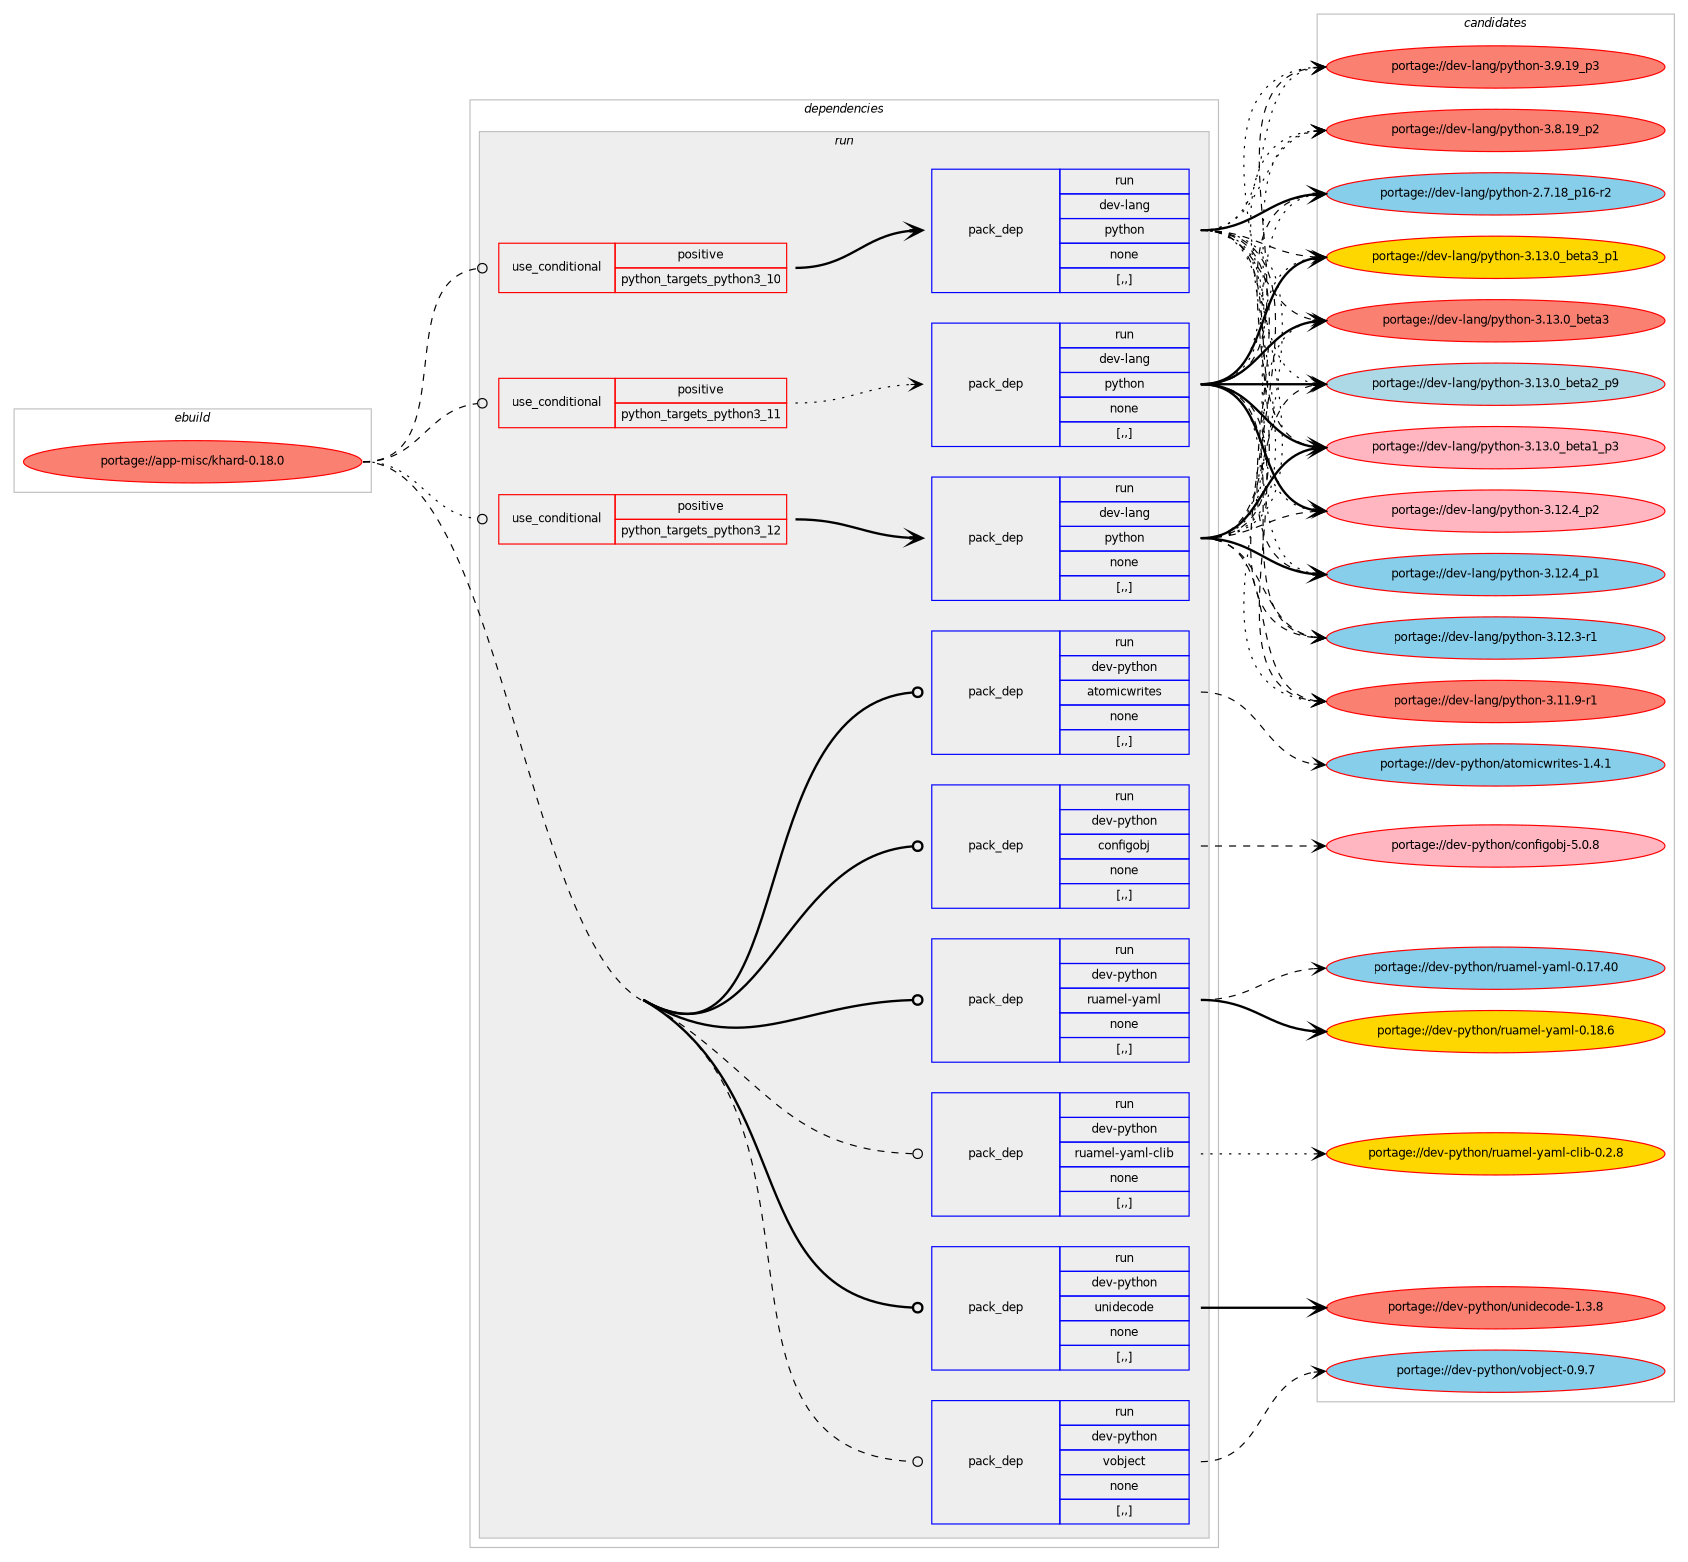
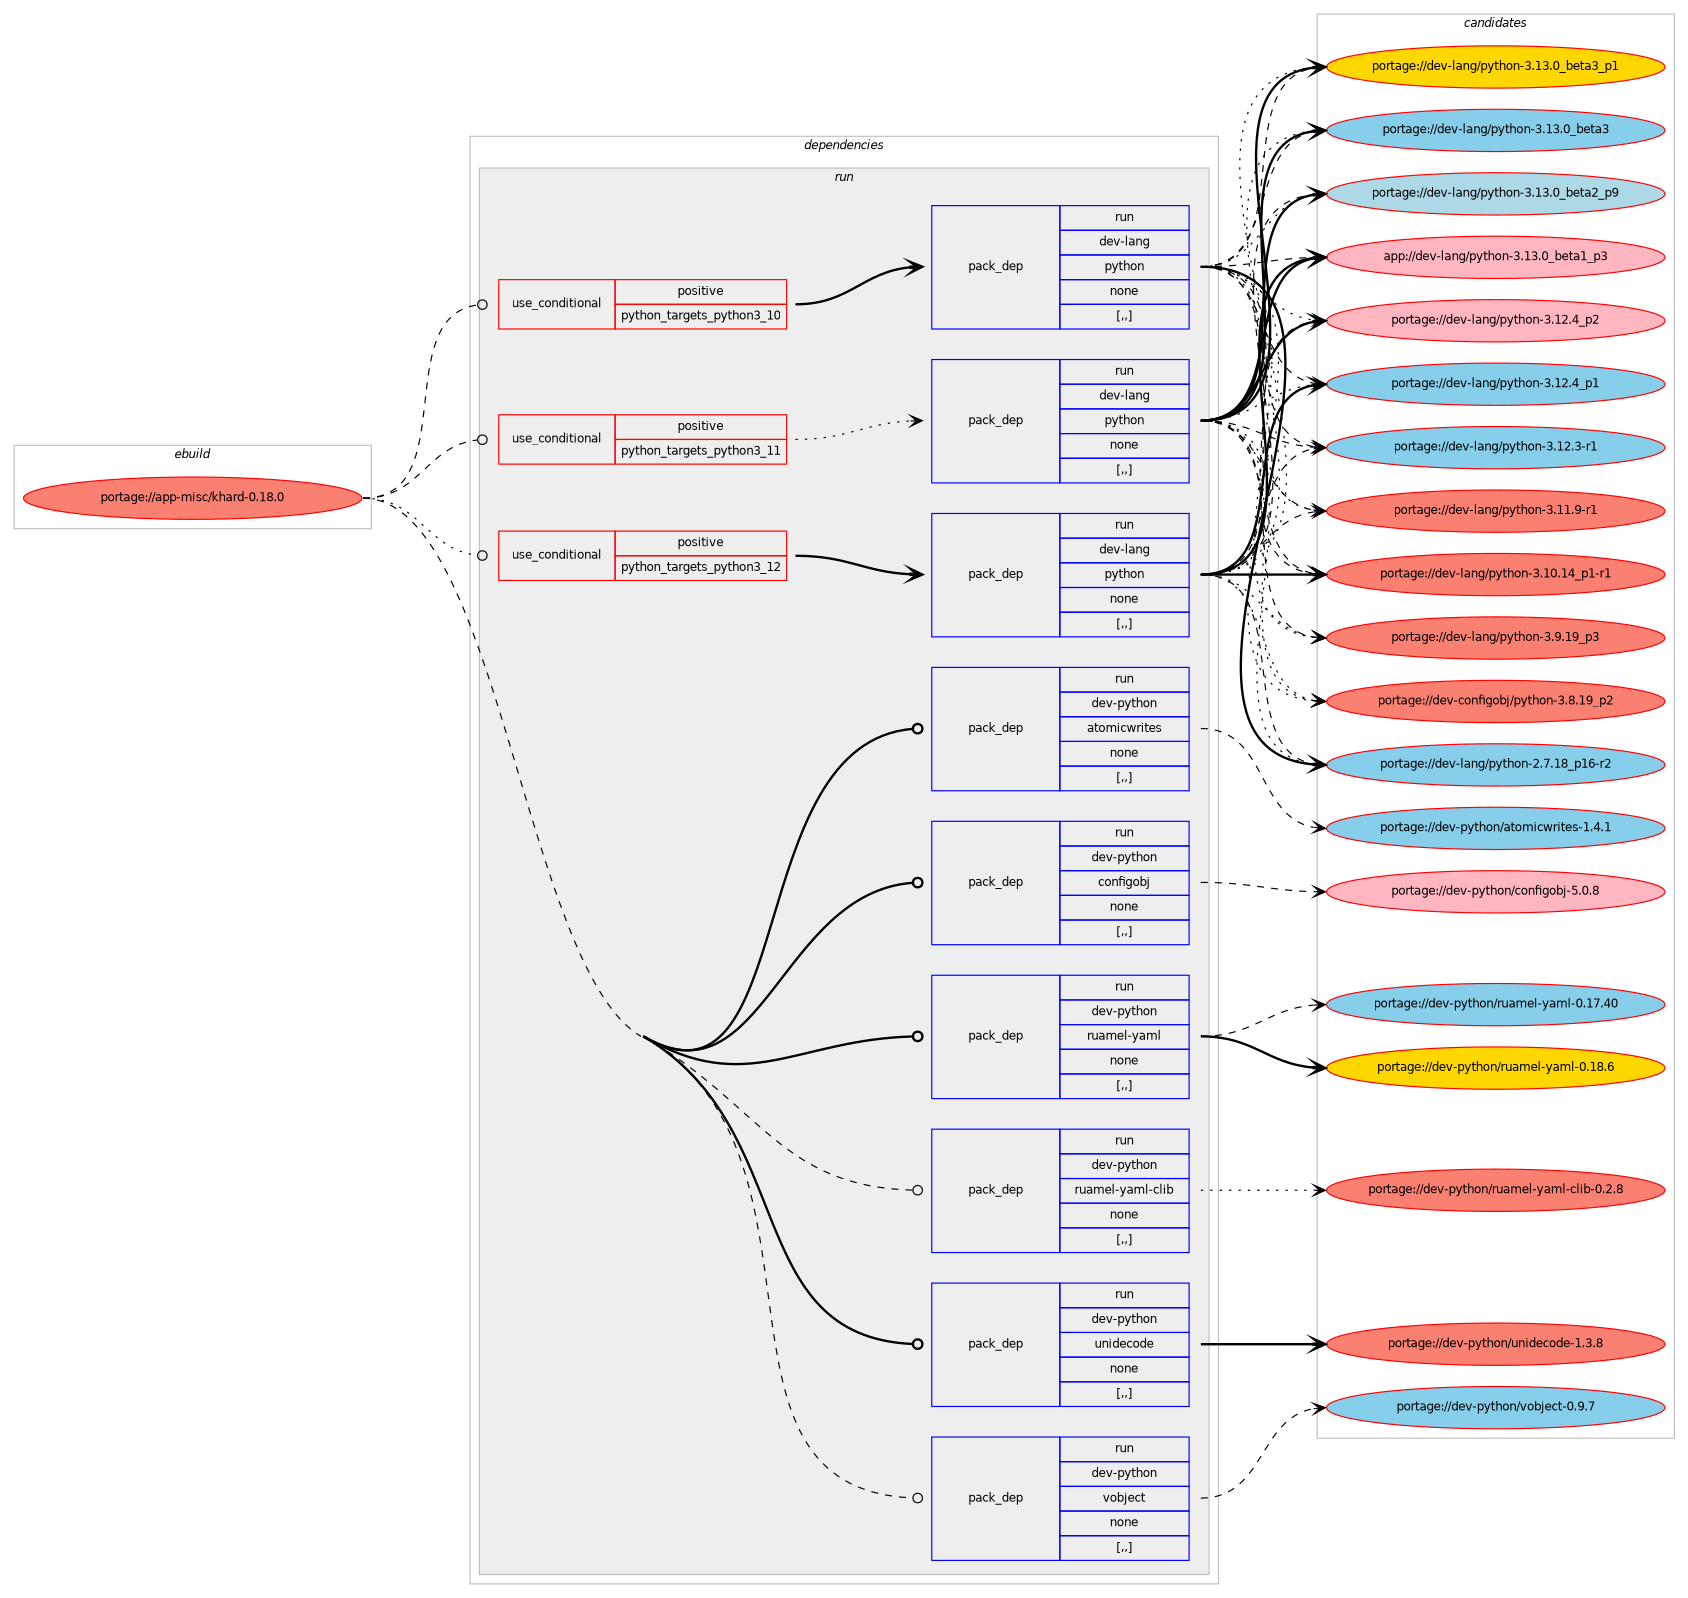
(1496, 130) -> (1496, 701)
(1496, 321) -> (1496, 130)
(1496, 448) -> (1496, 257)
none -> (1496, 575)
(1496, 1154) -> (1496, 1190)
